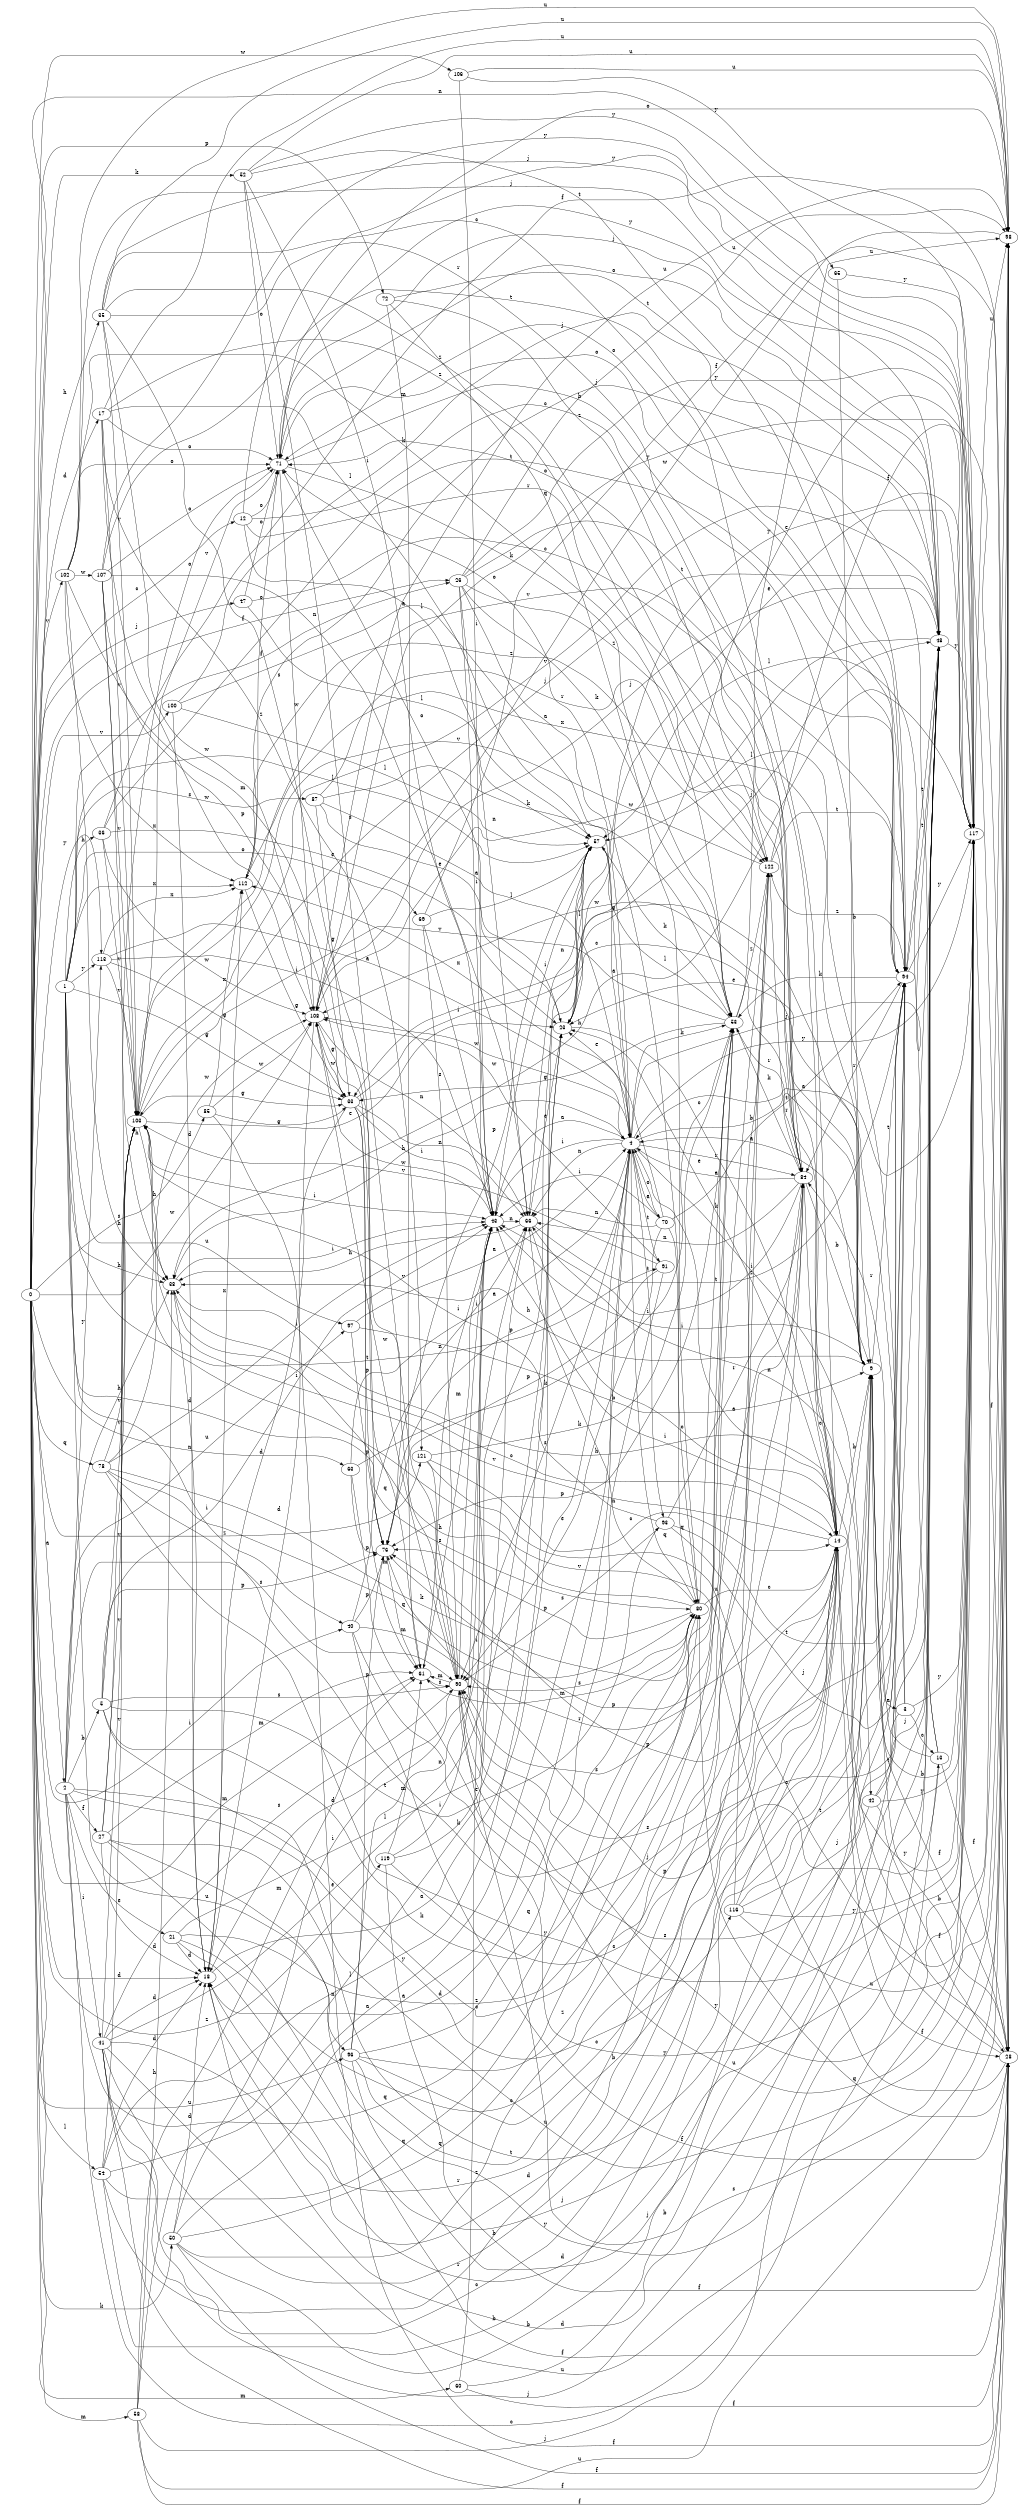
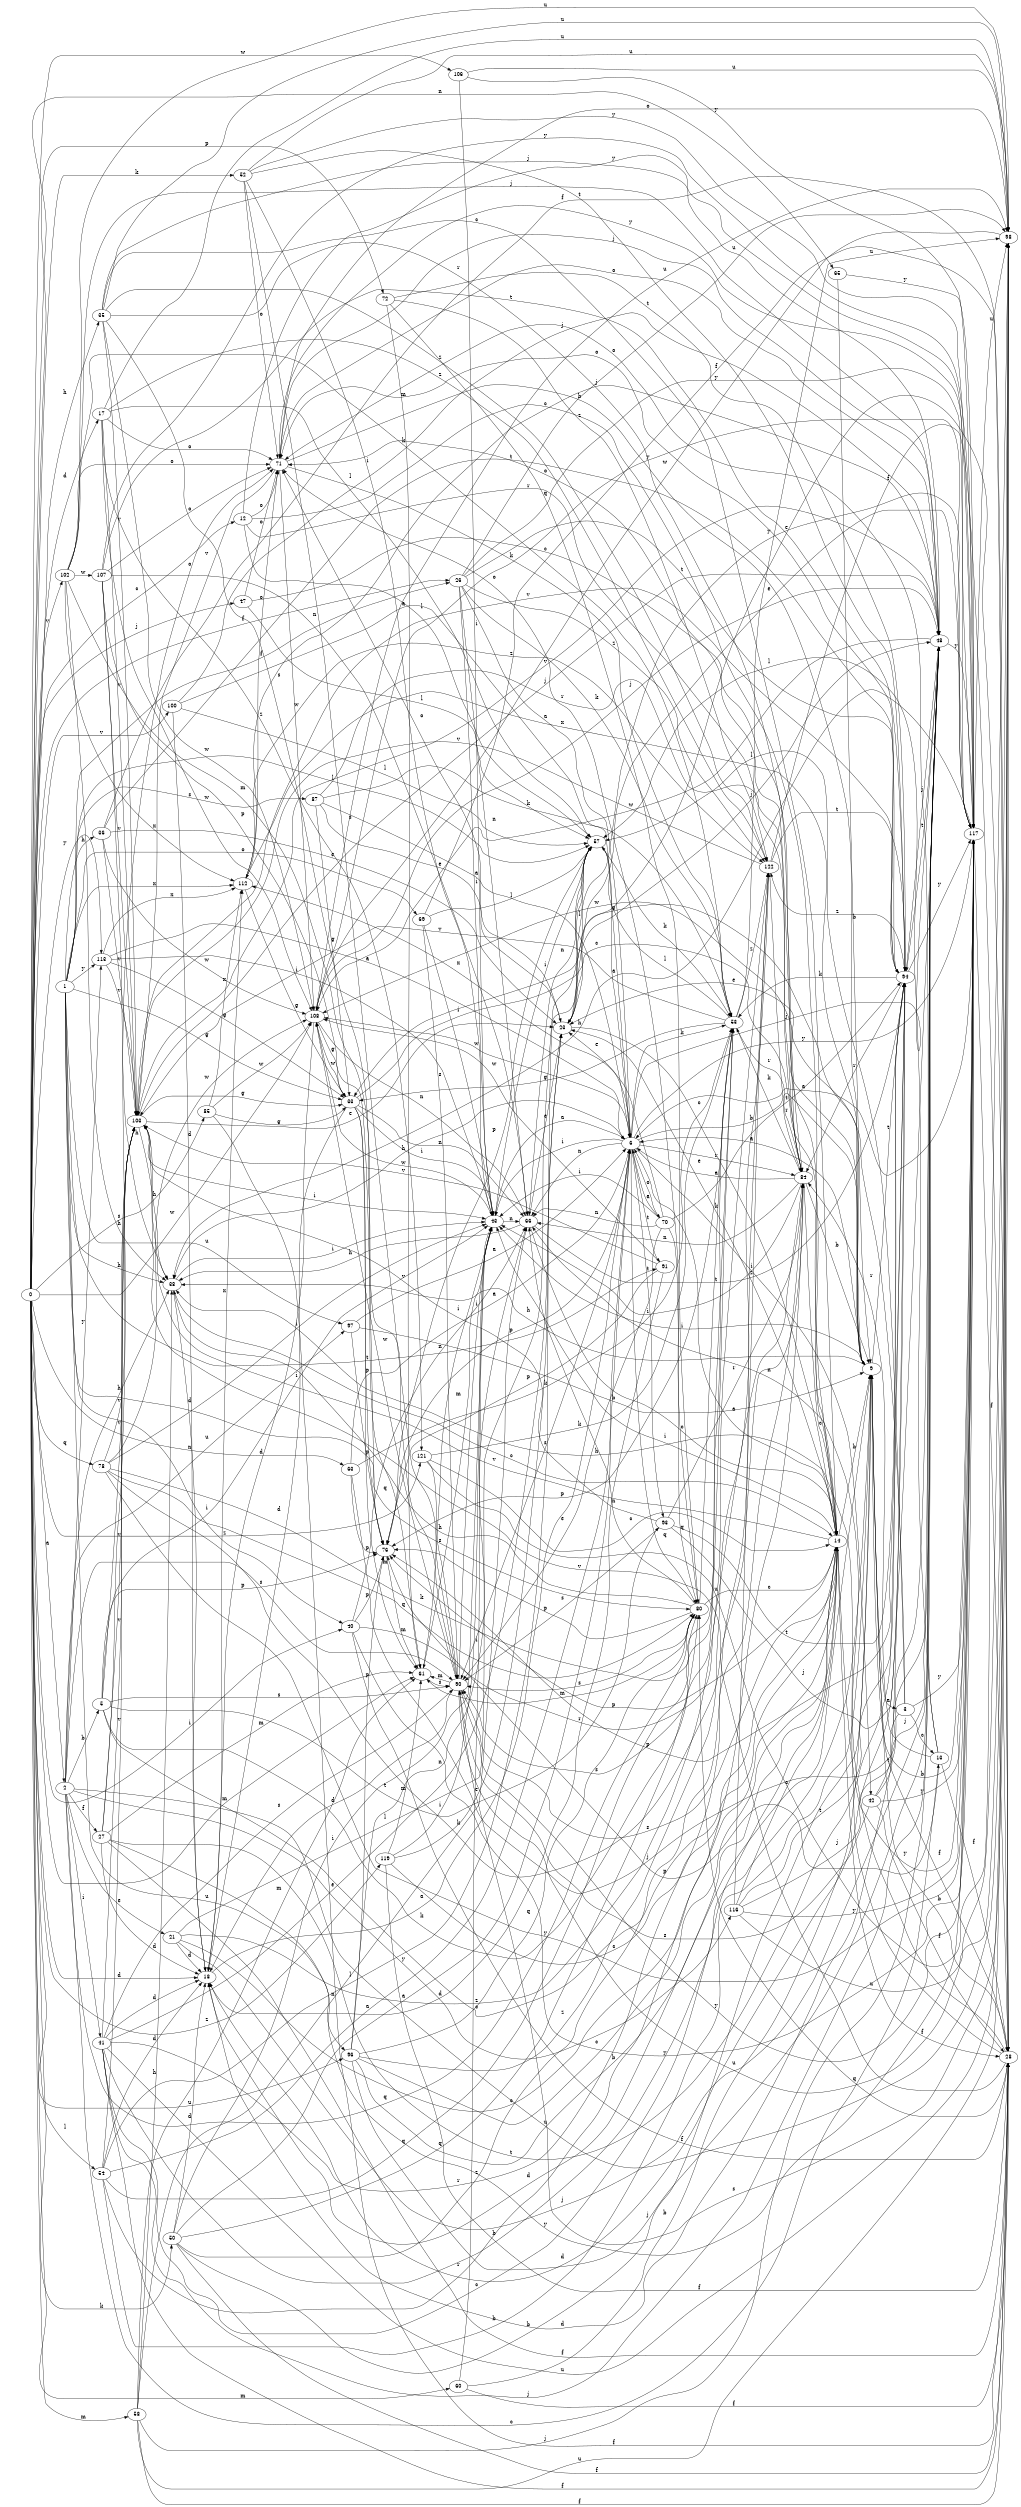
(922, 790) -> (922, 790)
(631, 1144) -> (631, 1144)
